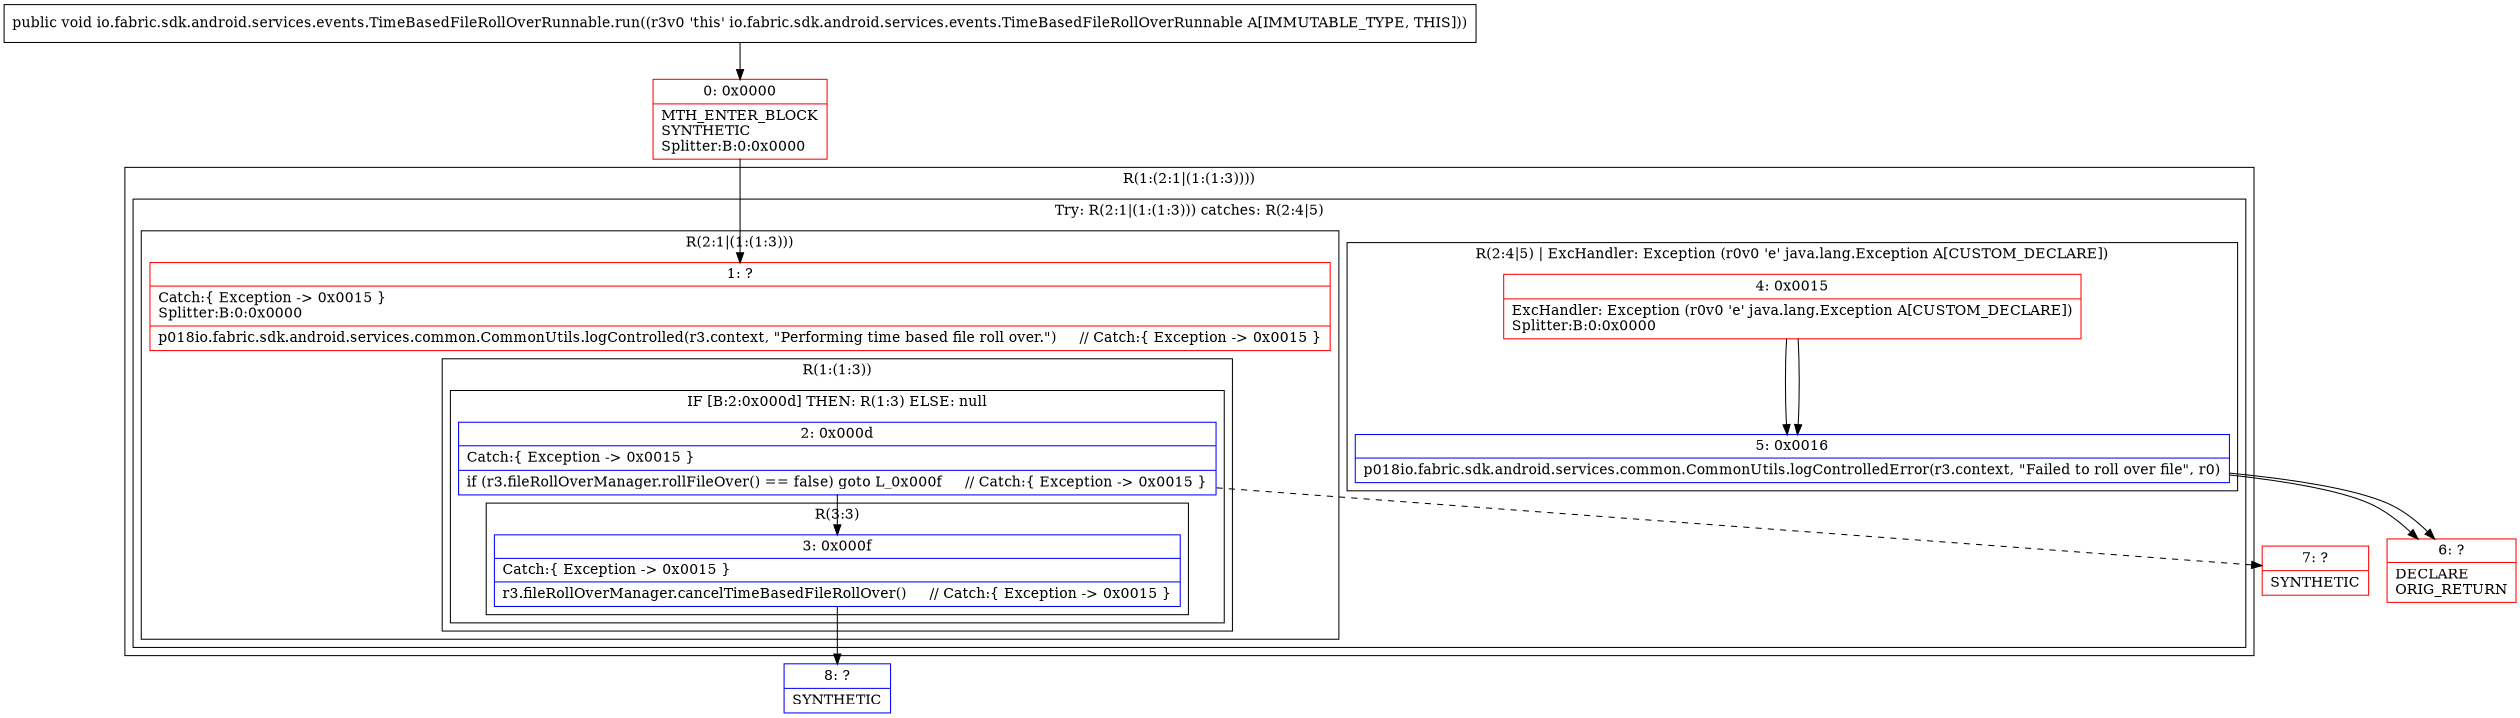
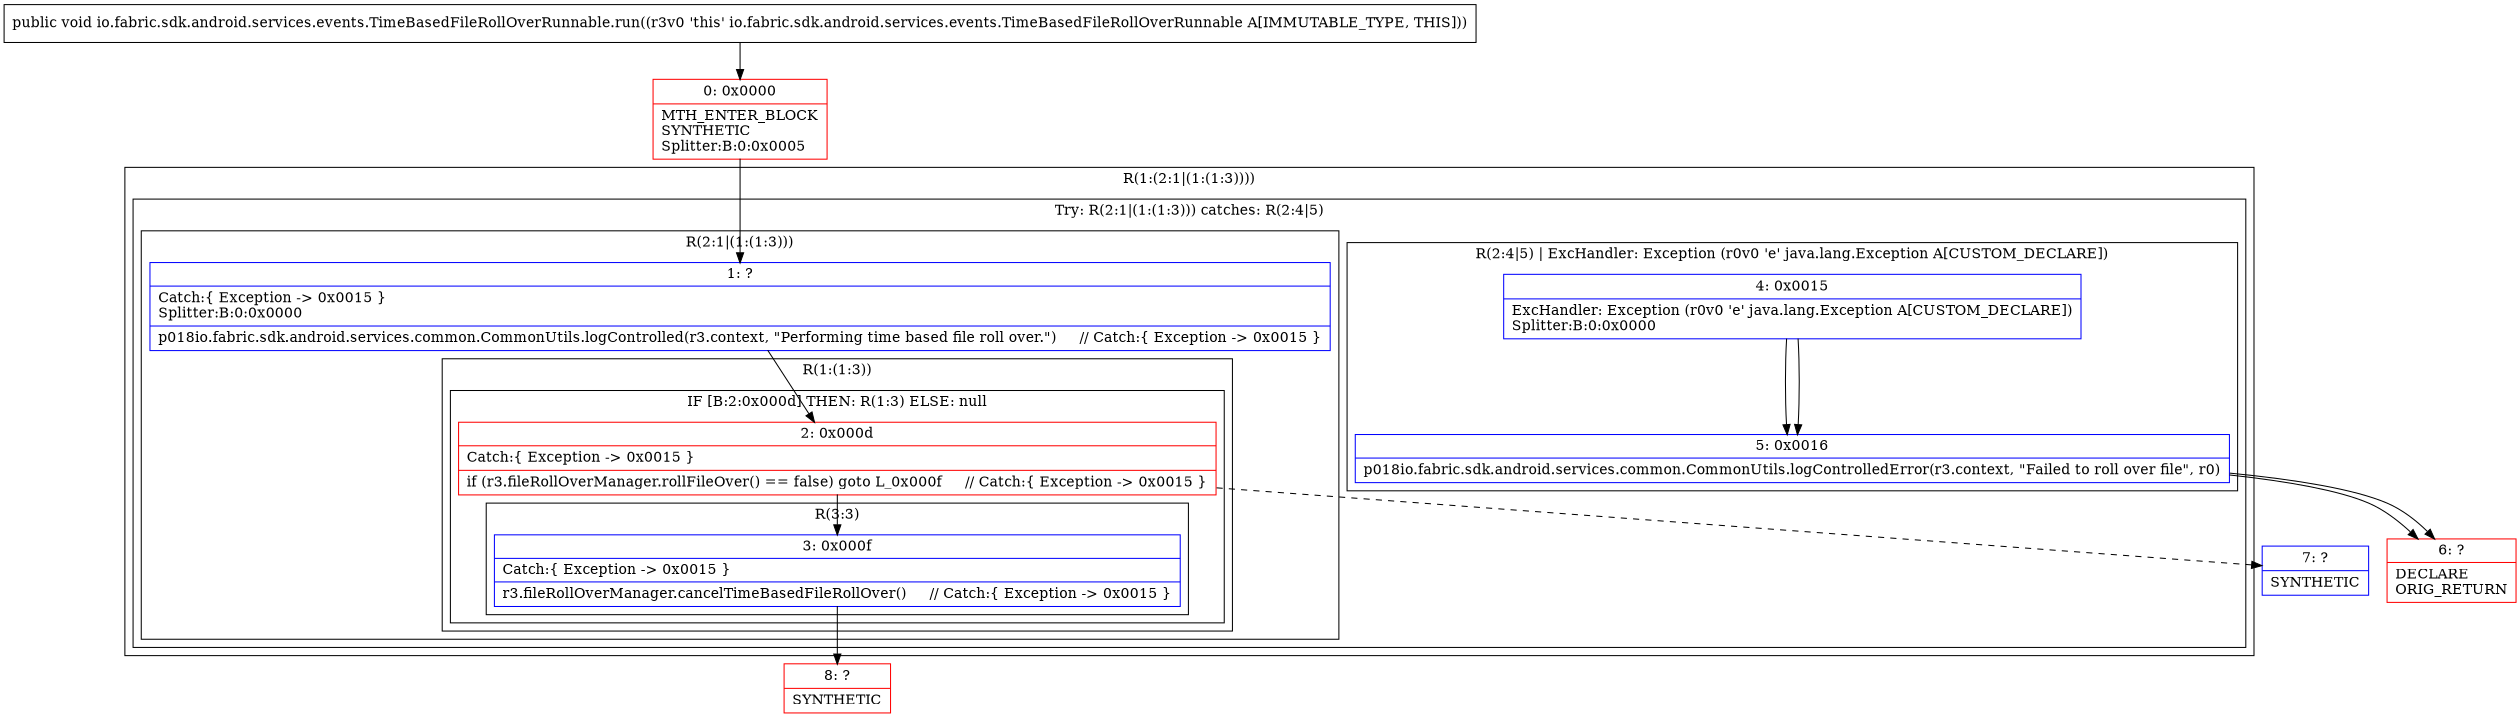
(734, 146) -> (734, 146)
(740, 307) -> (740, 307)
(1792, 307) -> (1792, 307)
none -> (788, 382)
(837, 459) -> (837, 459)
(2315, 571) -> (2315, 571)
(837, 688) -> (837, 688)
